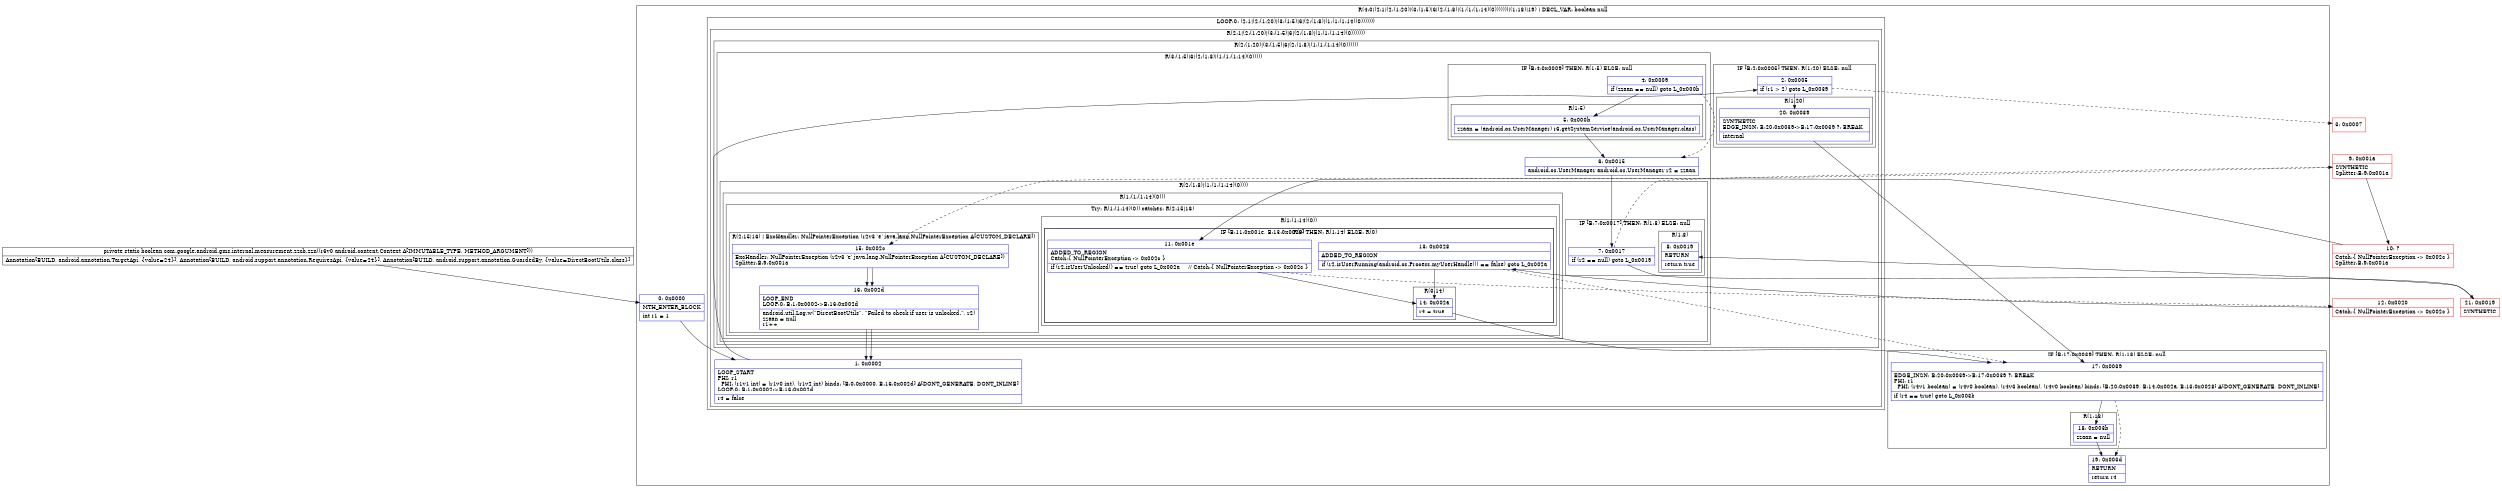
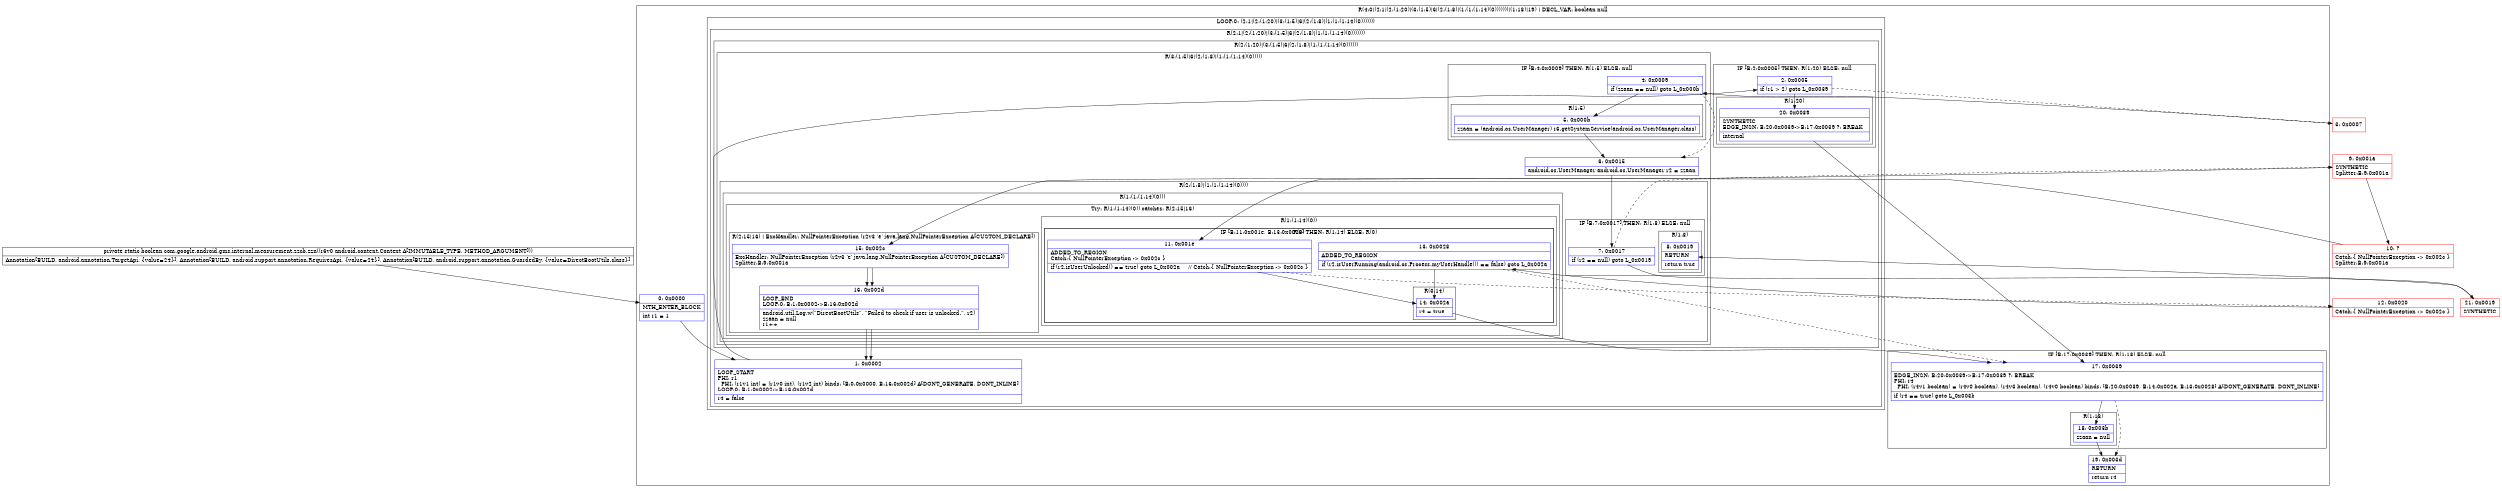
none -> (2020, 104)
(1279, 179) -> (1279, 179)
(1905, 381) -> (1905, 381)
